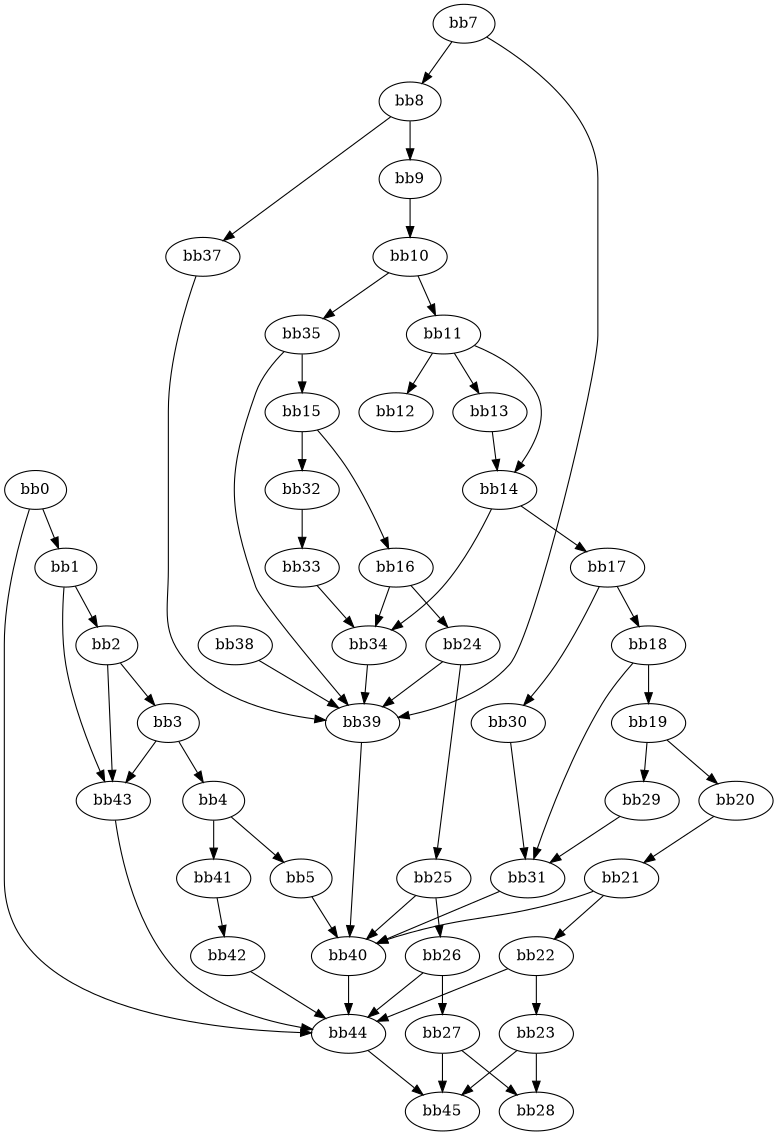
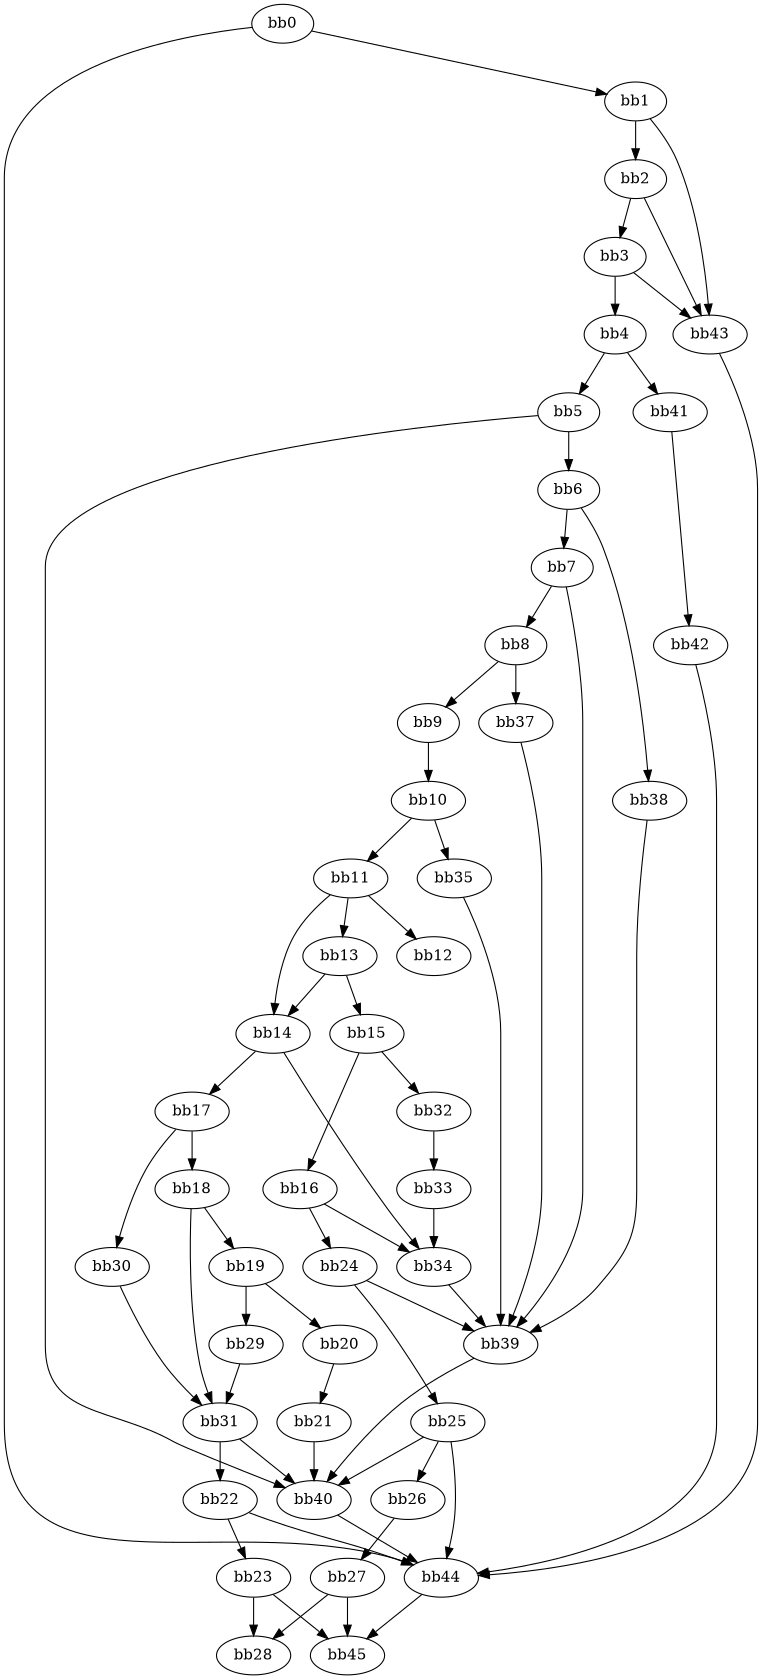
(302, 368) -> (352, 990)
none -> (569, 490)
(583, 914) -> (220, 1455)
(400, 991) -> (455, 1495)
